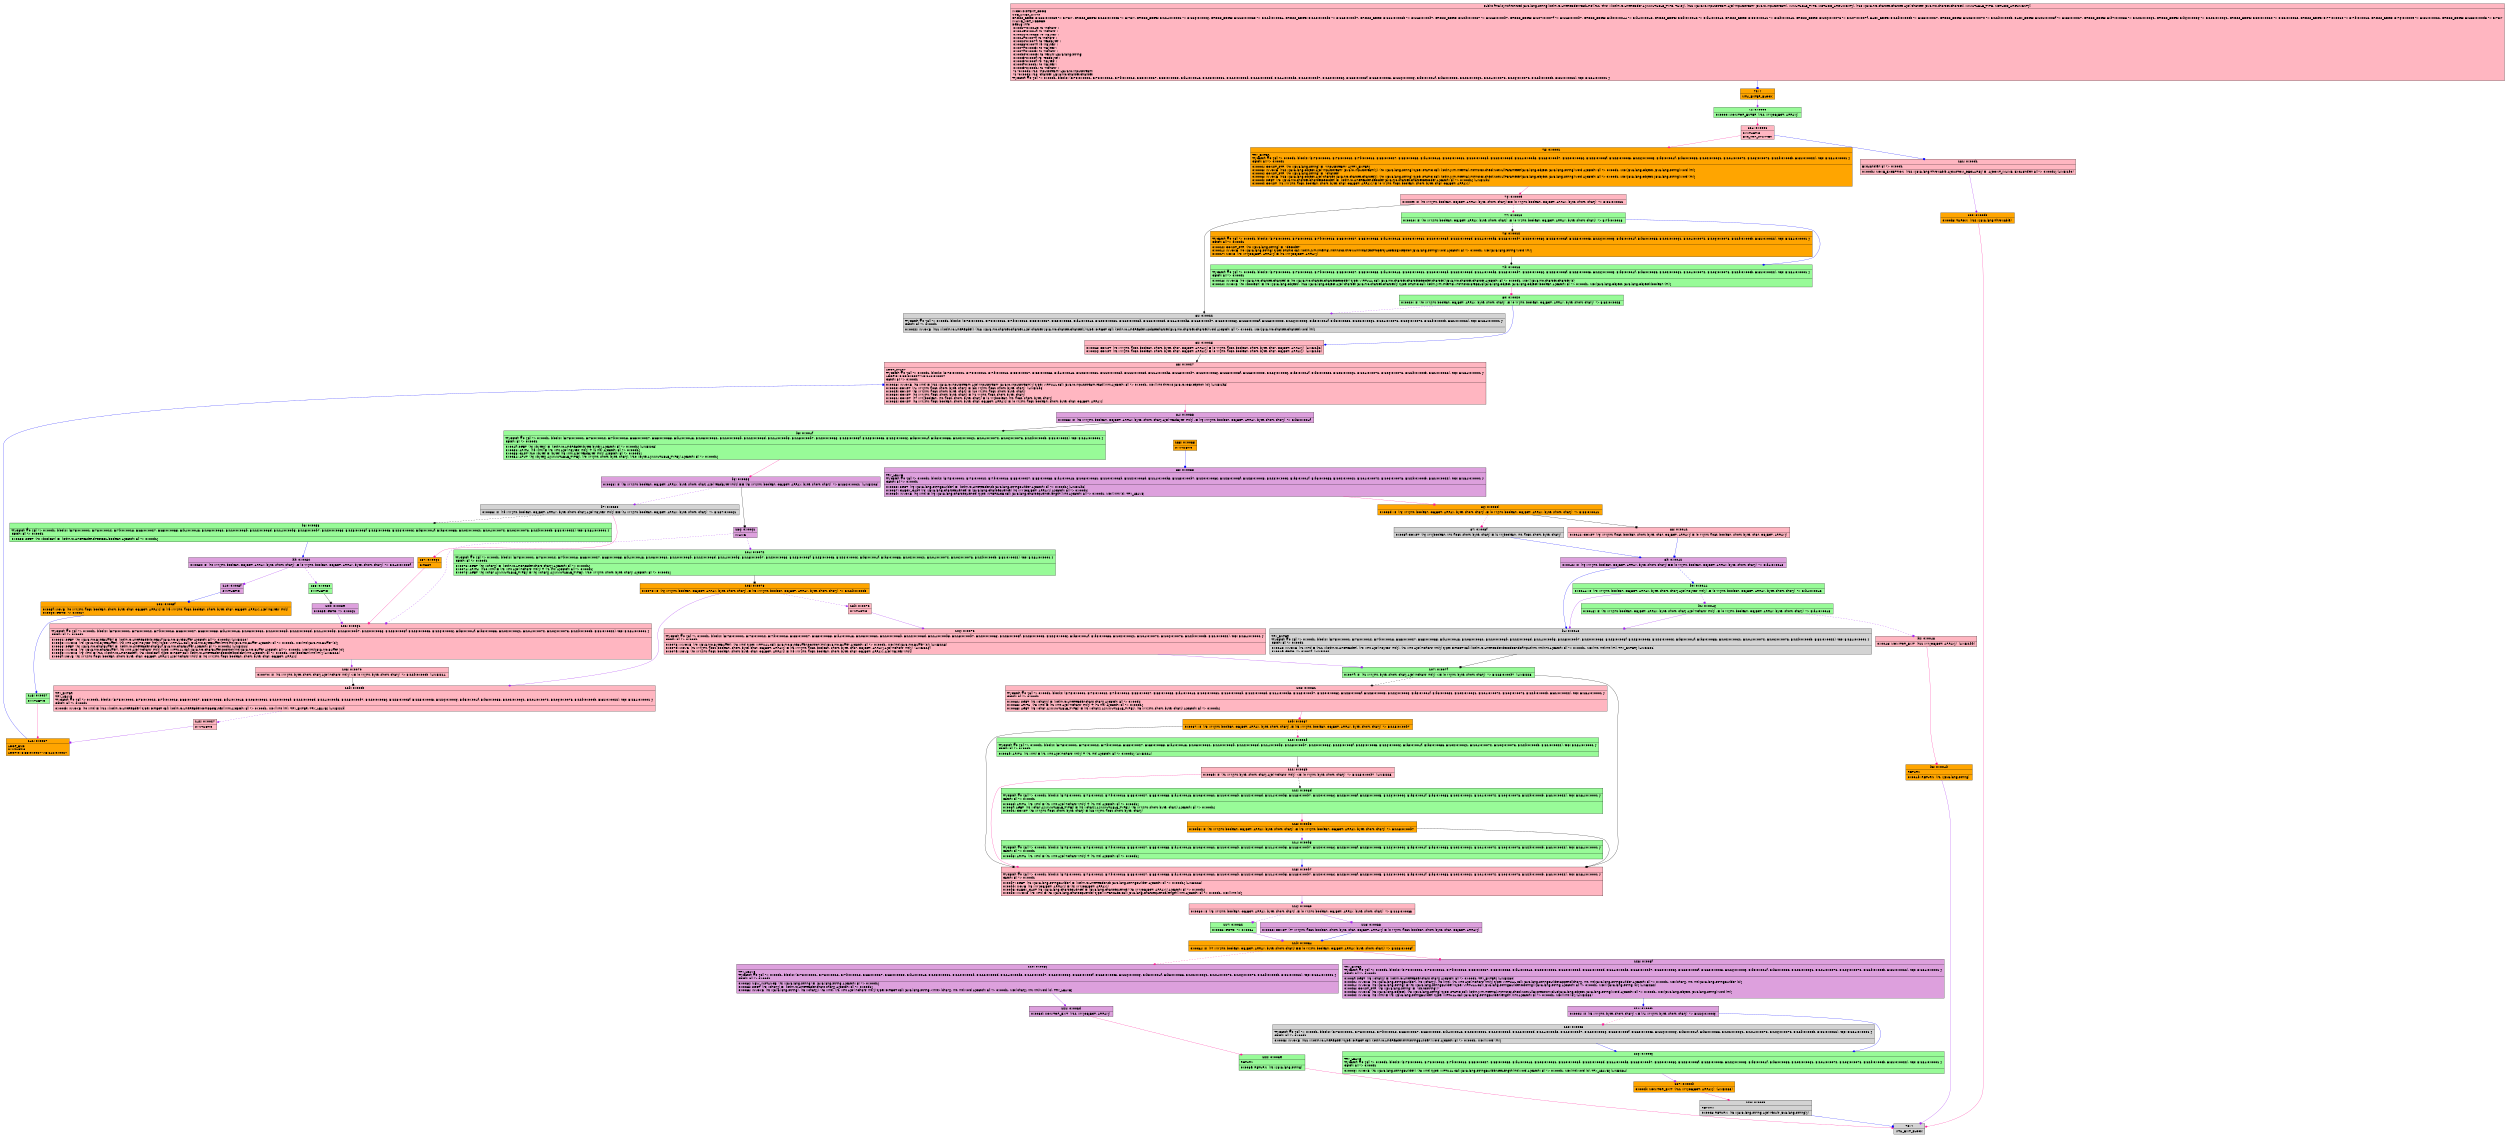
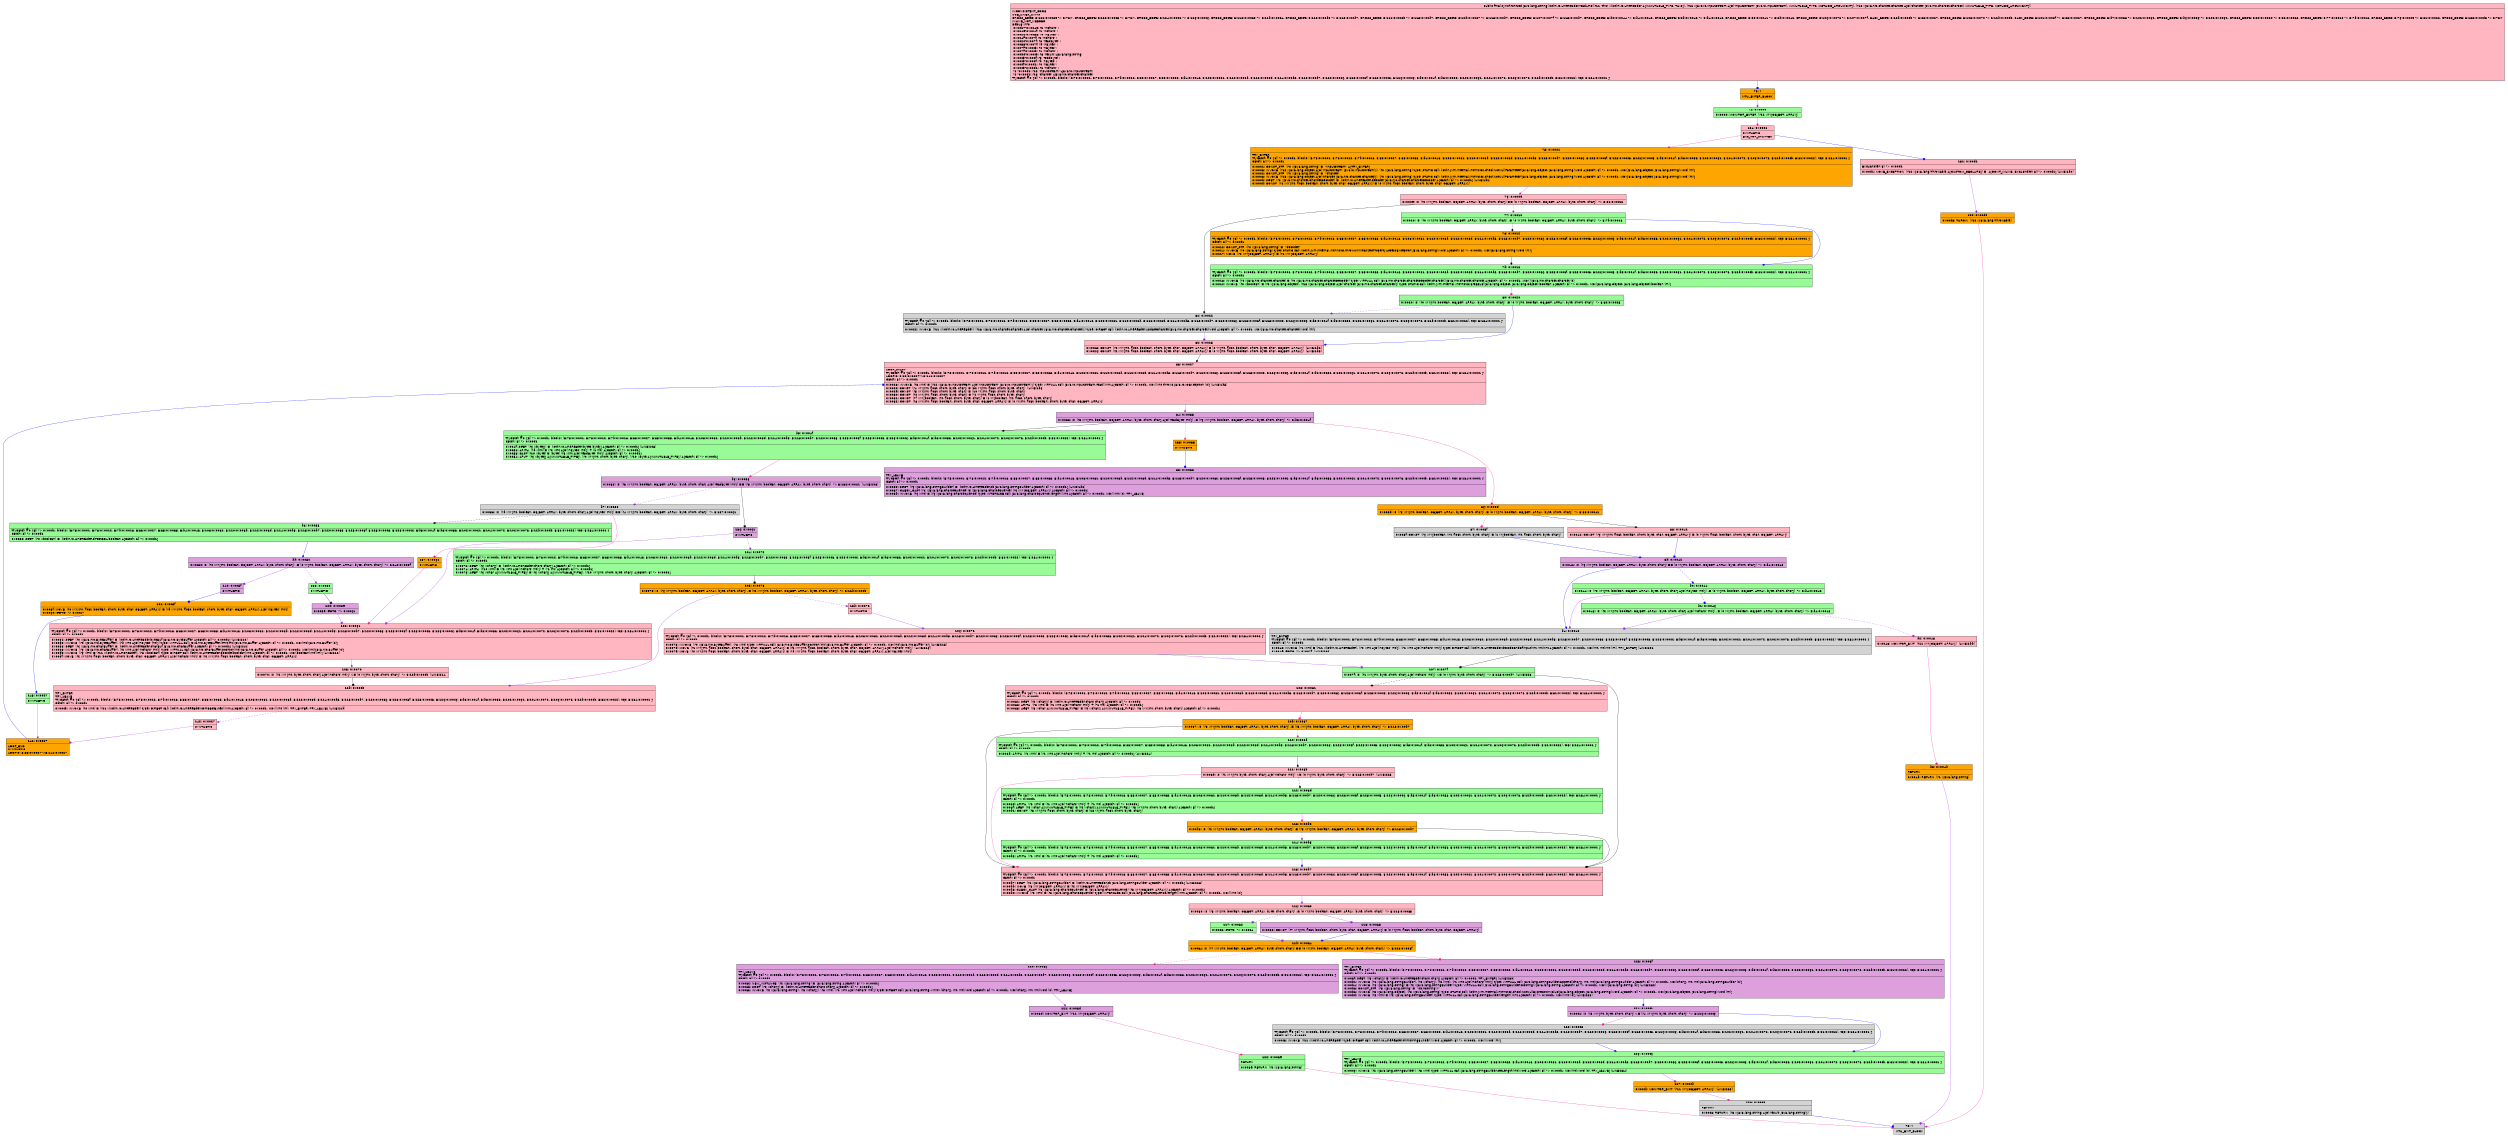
none -> (1204, 335)
none -> (1185, 430)
(1388, 500) -> (1419, 438)
(1583, 521) -> (1583, 521)
(741, 535) -> (744, 535)
(542, 542) -> (542, 542)
(425, 565) -> (428, 565)
(1702, 598) -> (1702, 598)
(1616, 1020) -> (1616, 1020)
